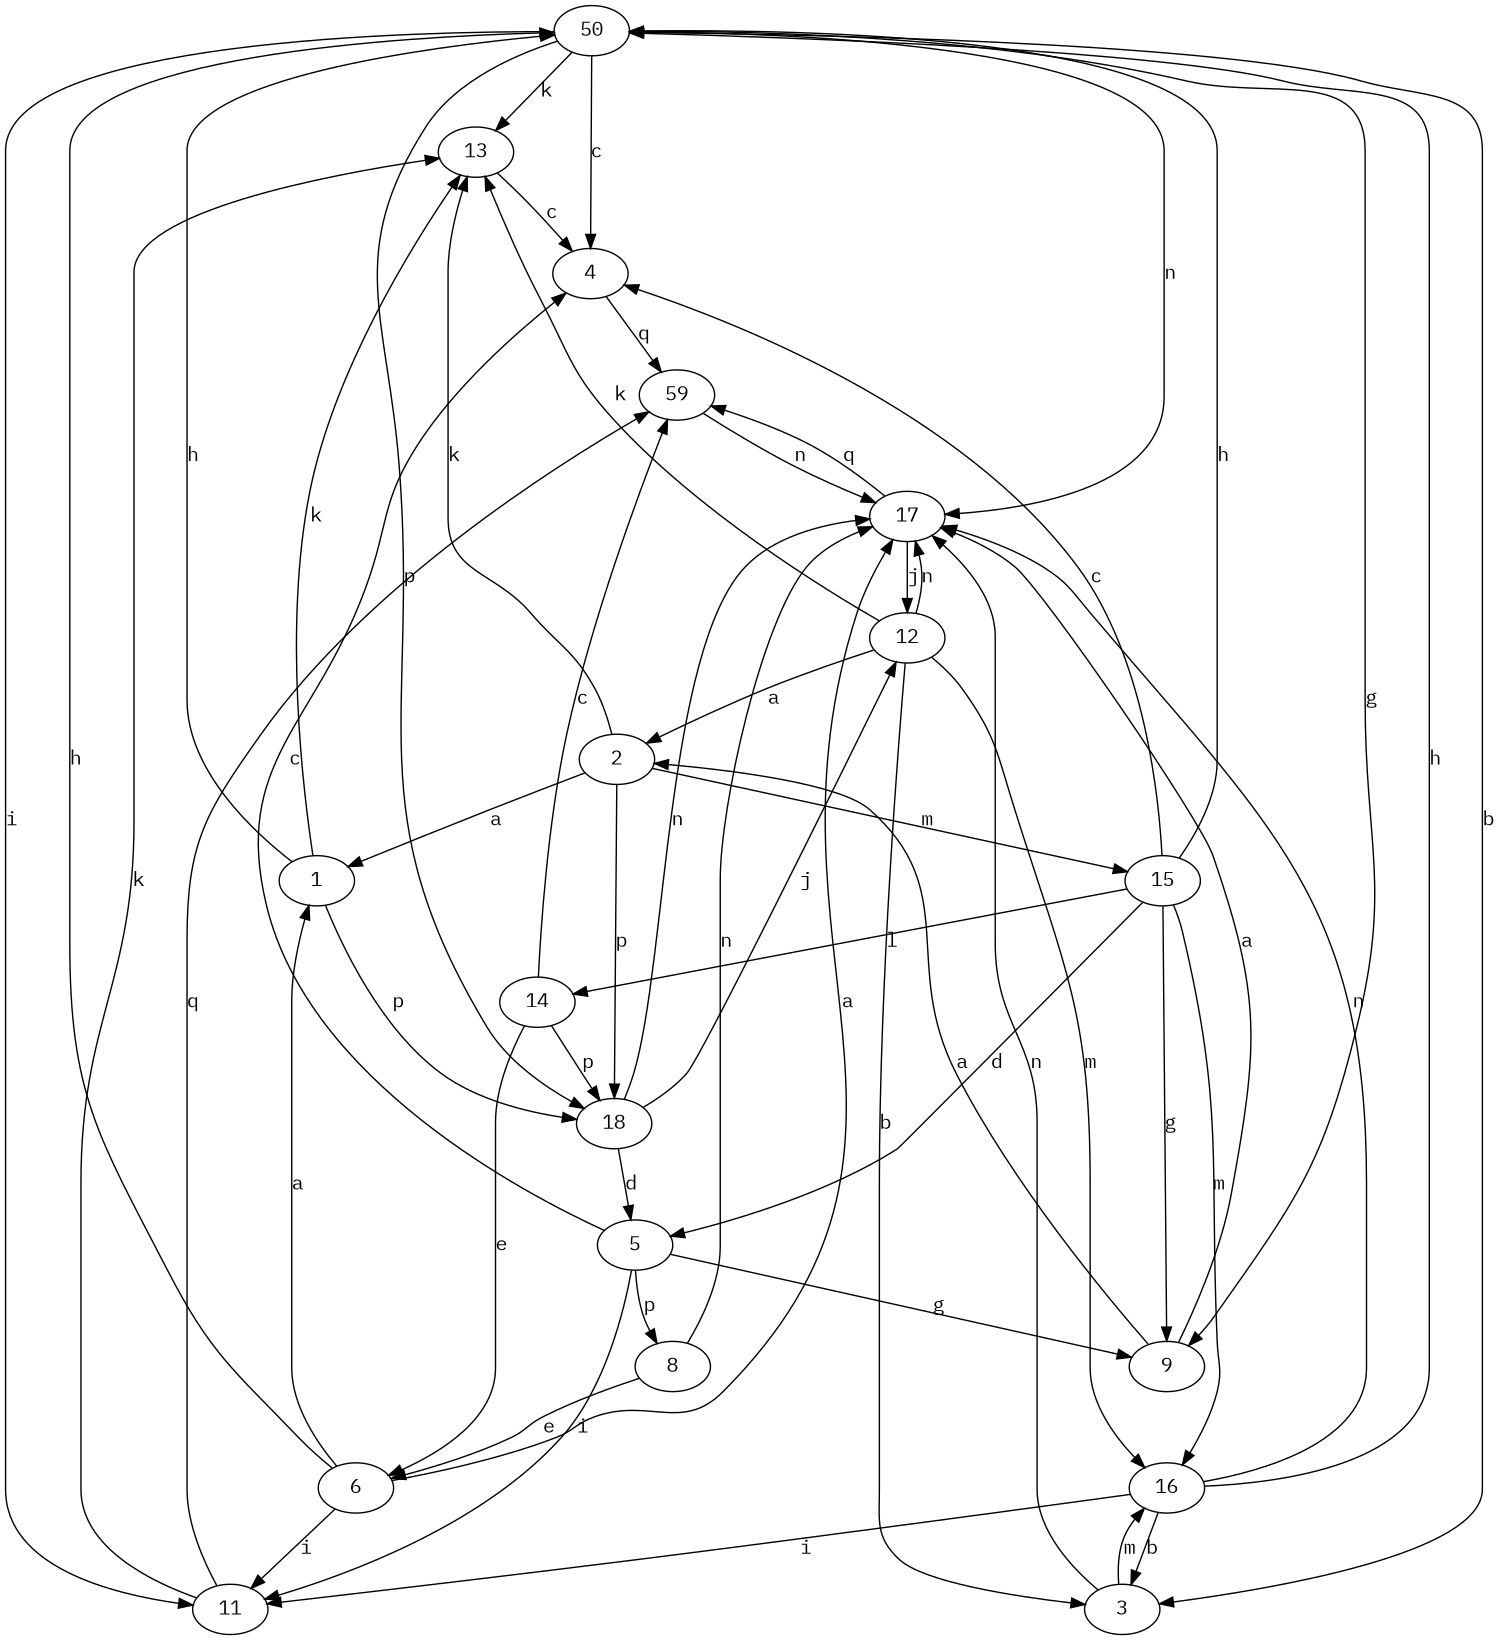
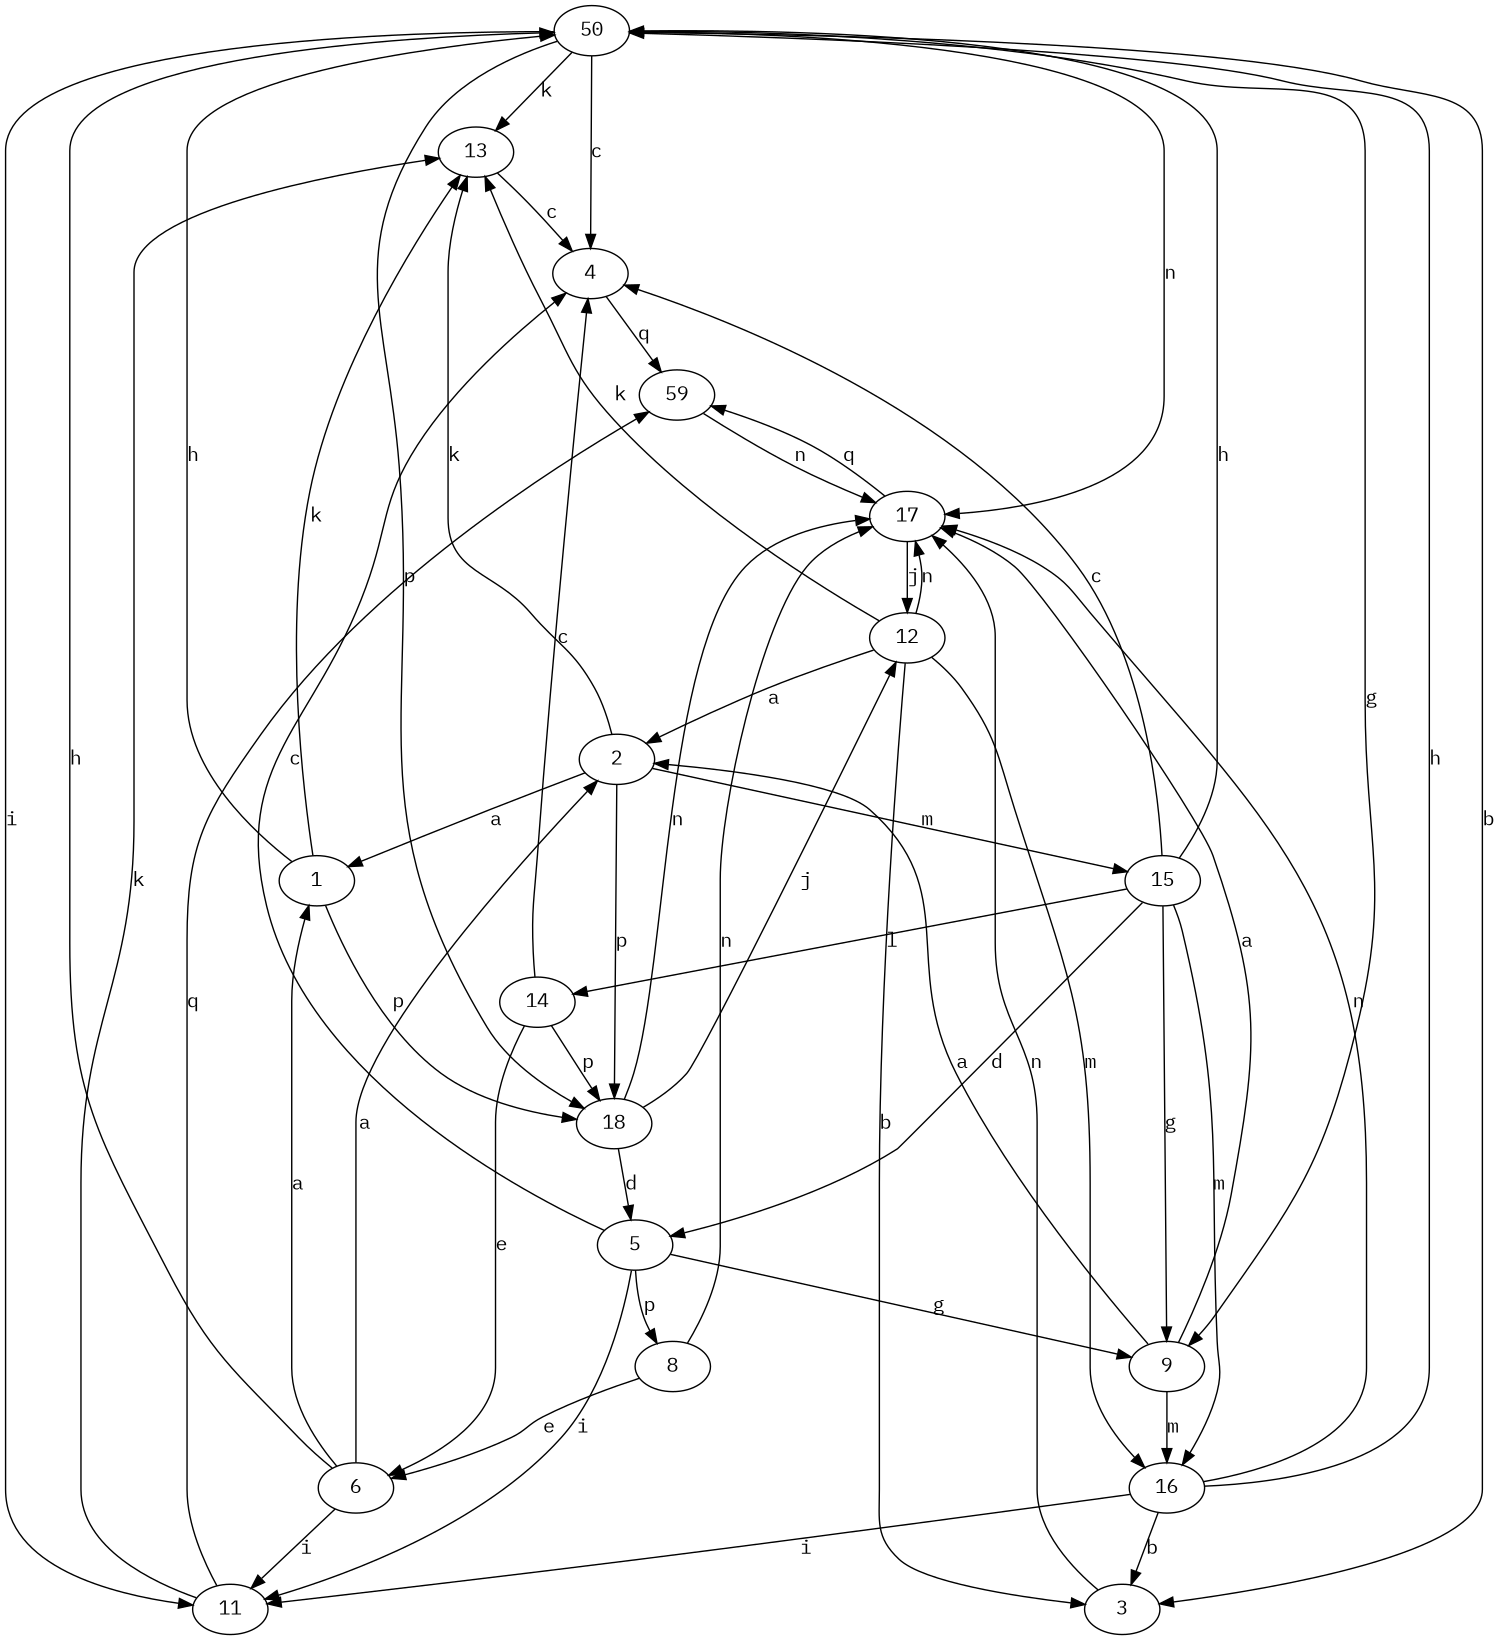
(575, 699) -> (553, 661)
(841, 1158) -> (363, 1089)
(1120, 1550) -> (1167, 1420)
